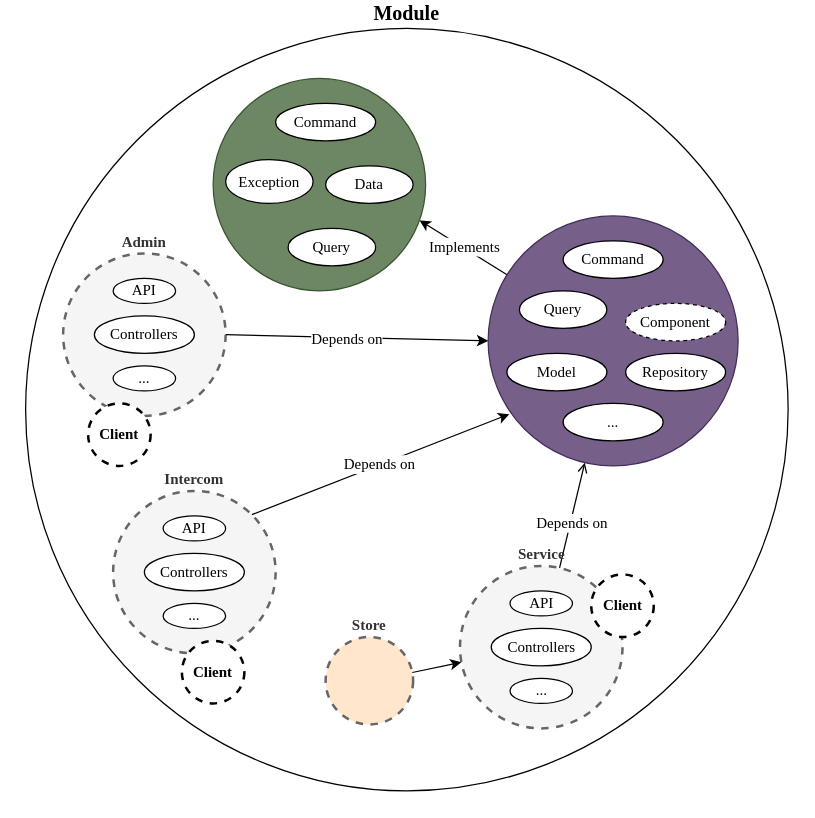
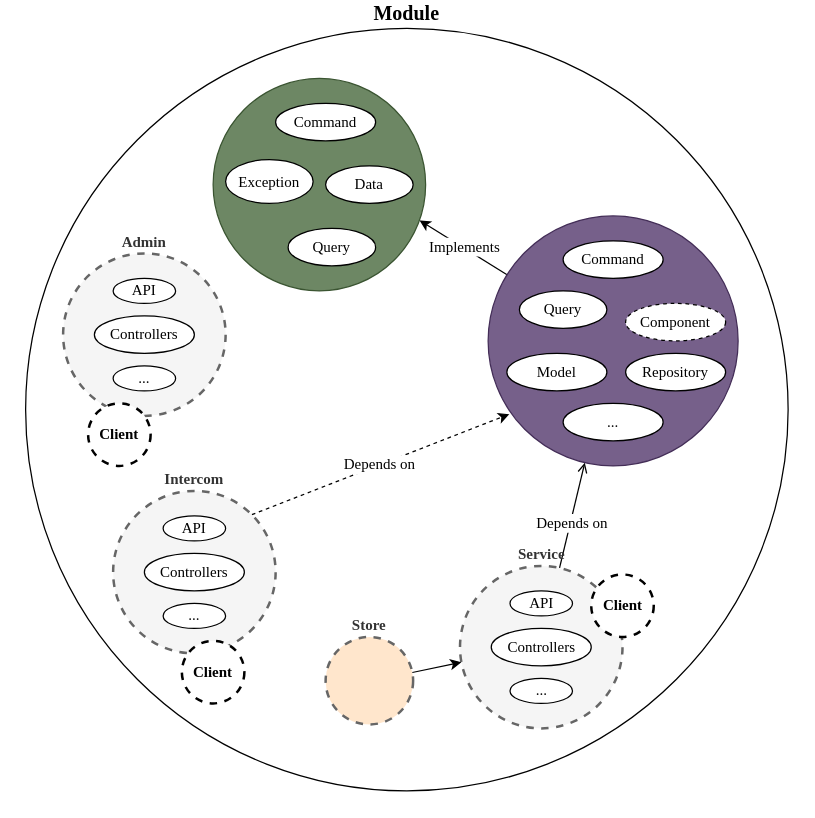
(353, 337) -> none
(305, 494) -> (305, 494)
